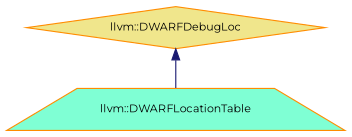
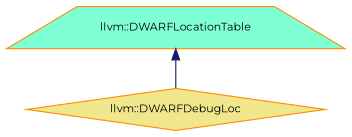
(176, 74) -> (176, 74)
